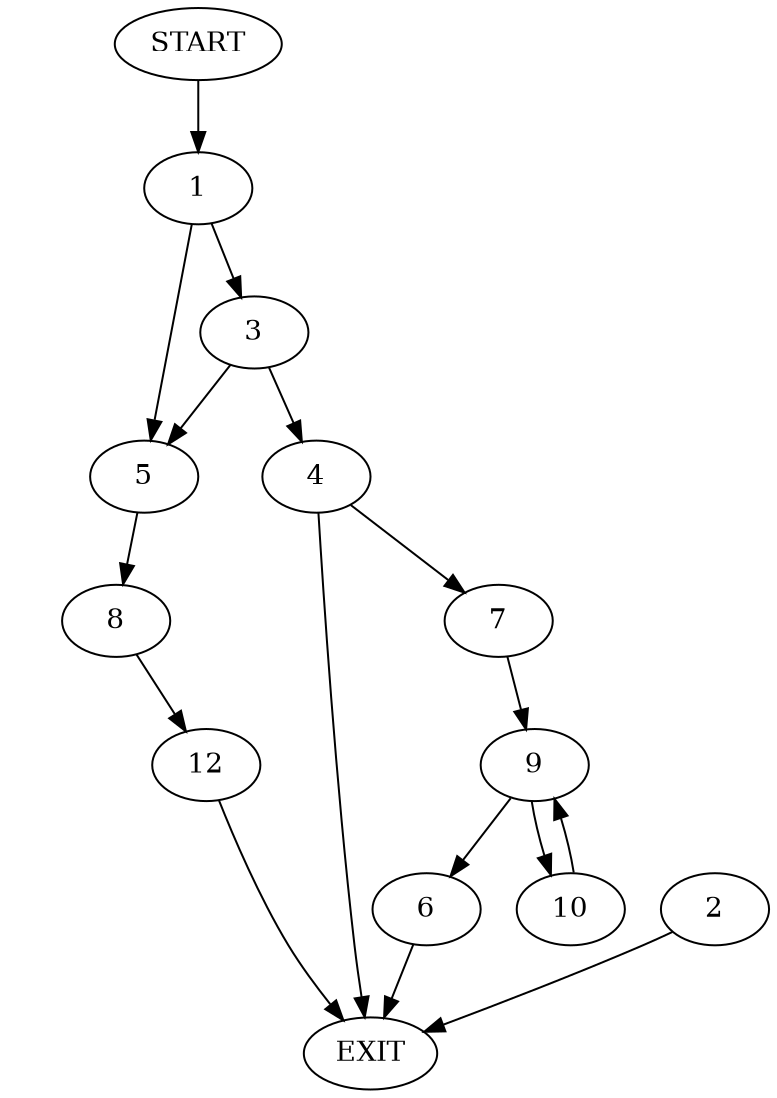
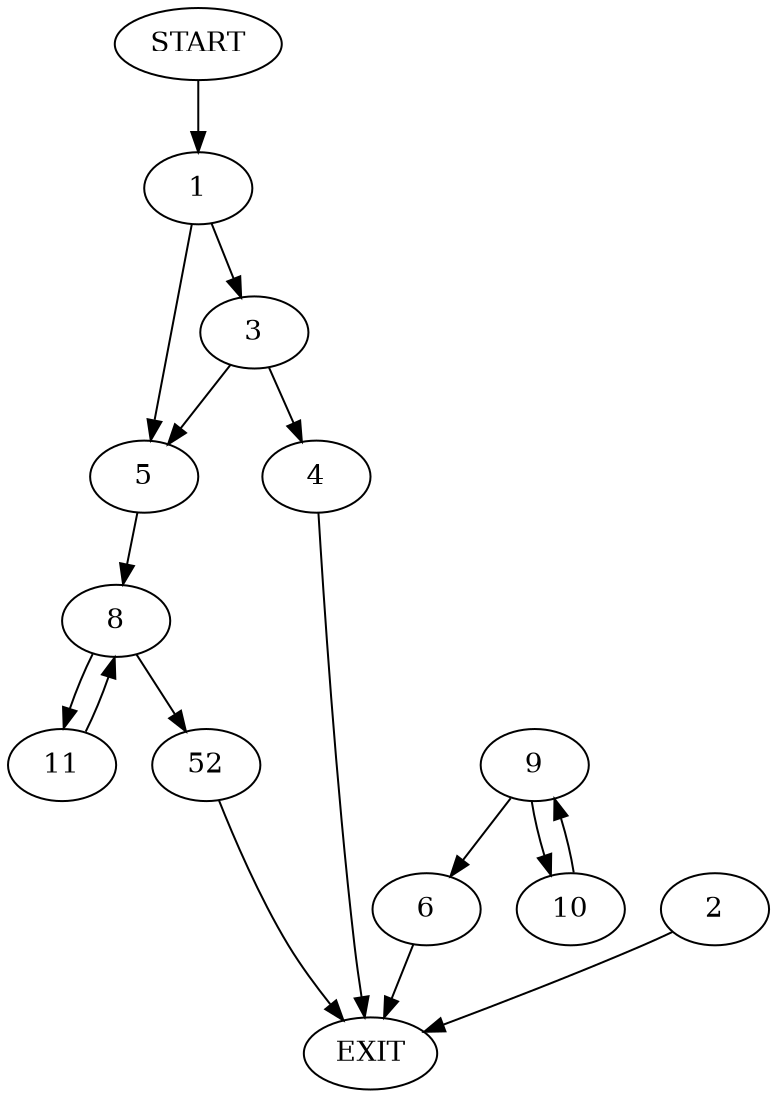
(499, 621) -> none
none -> (62, 765)
(206, 765) -> (206, 765)
